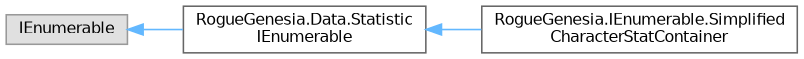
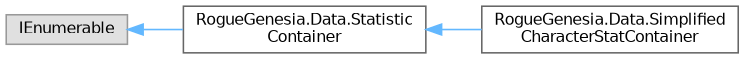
(305, 30) -> (305, 30)
(640, 30) -> (610, 30)
